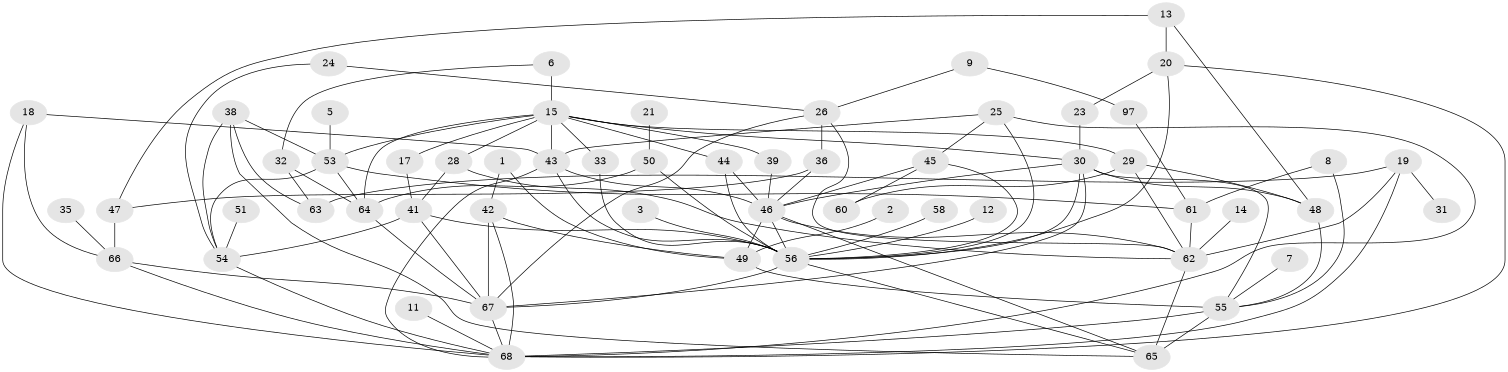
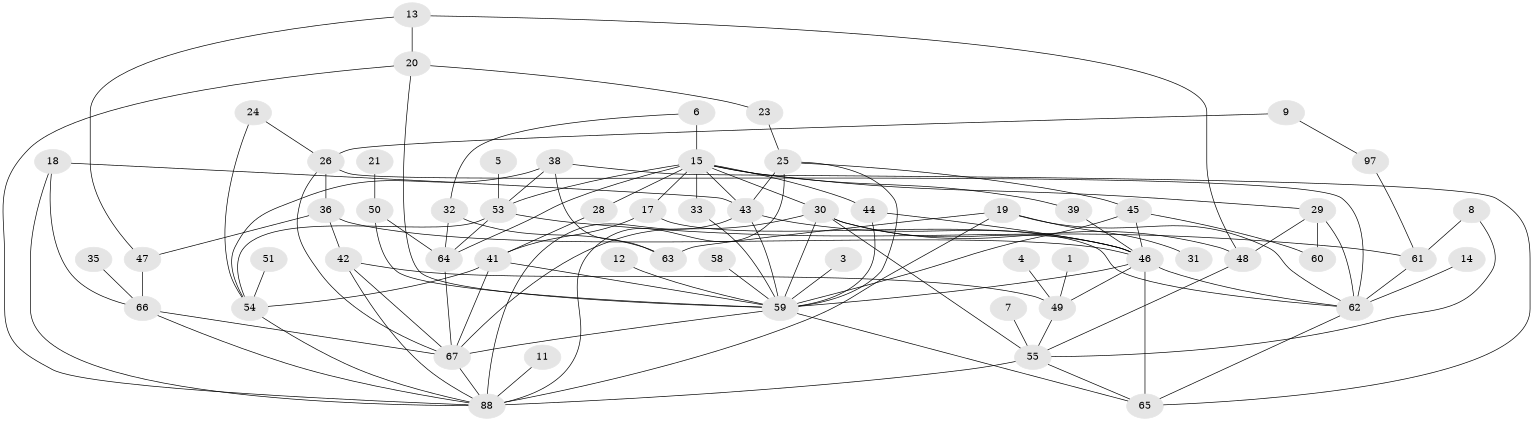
(1080, 137) -> (774, 137)
(495, 186) -> (335, 235)
(890, 211) -> (1021, 259)
(798, 232) -> (1105, 256)
(791, 259) -> (780, 308)
(507, 357) -> (487, 406)
